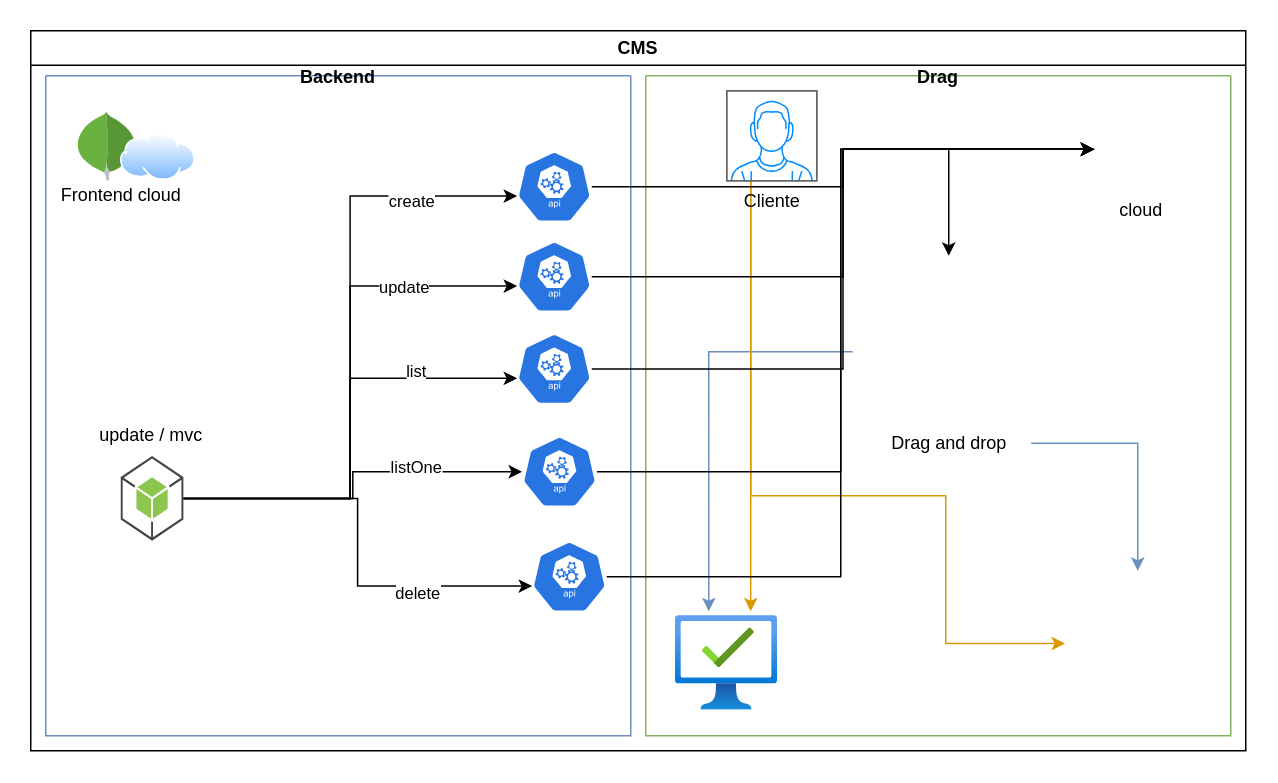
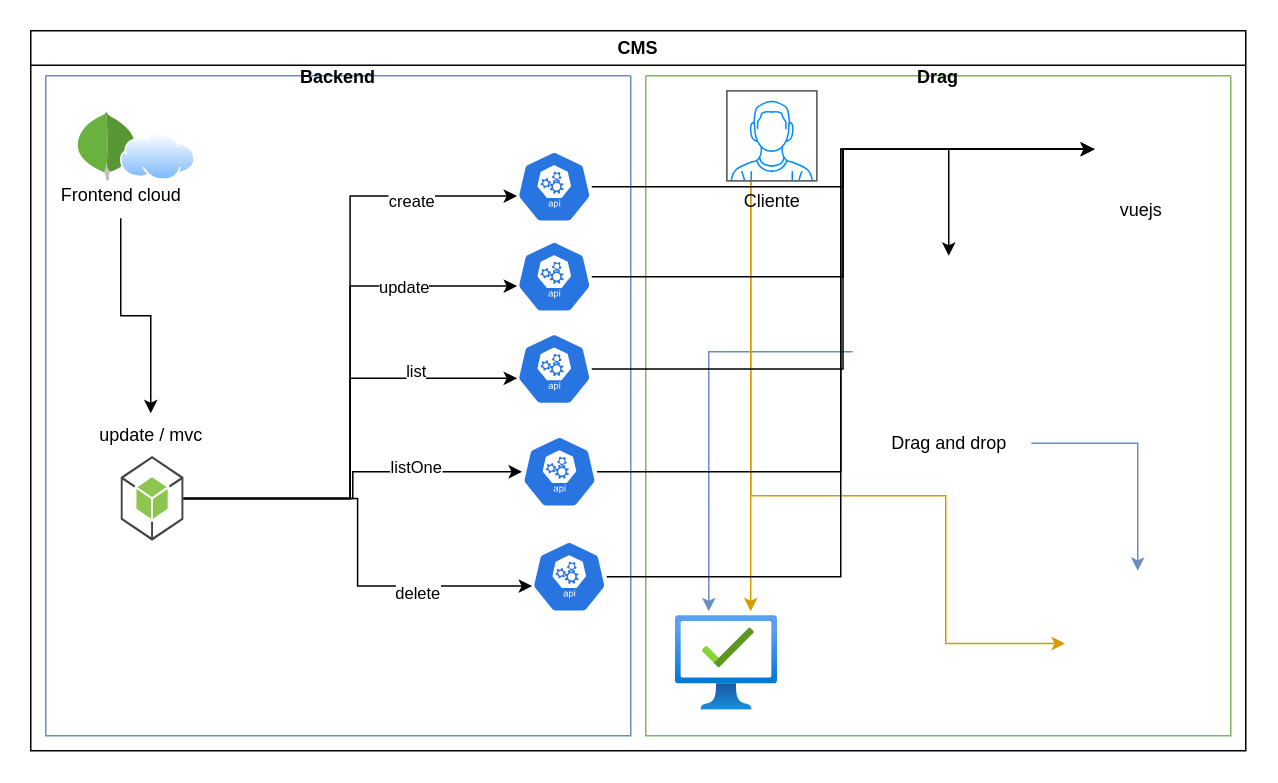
(1142, 211) -> (1142, 211)
none -> (131, 316)
